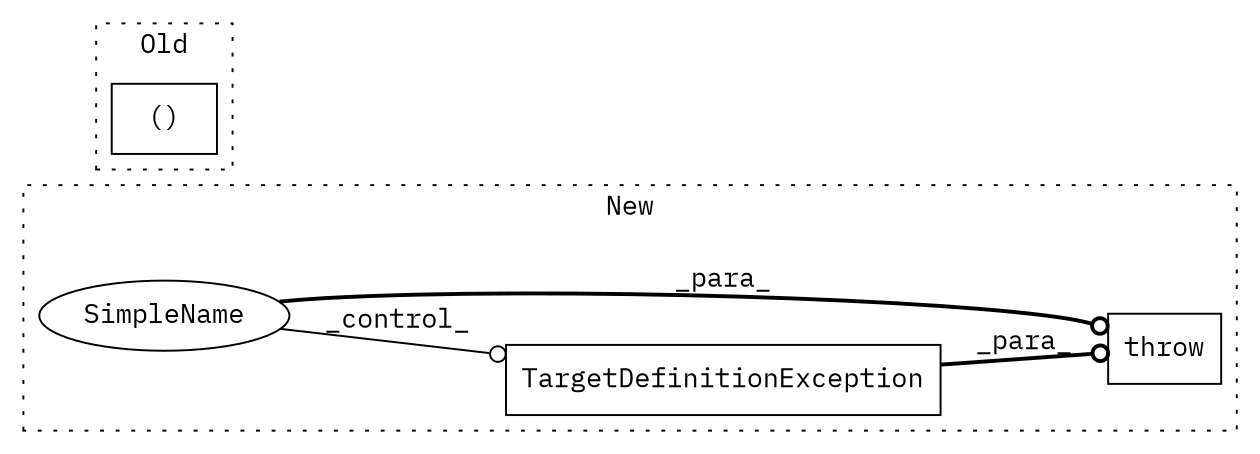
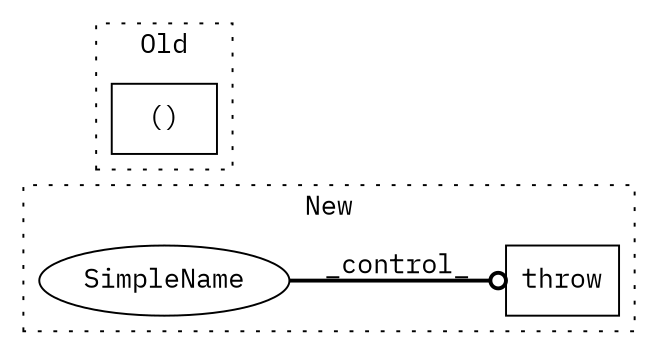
(723, 280) -> (398, 266)
(723, 380) -> none
